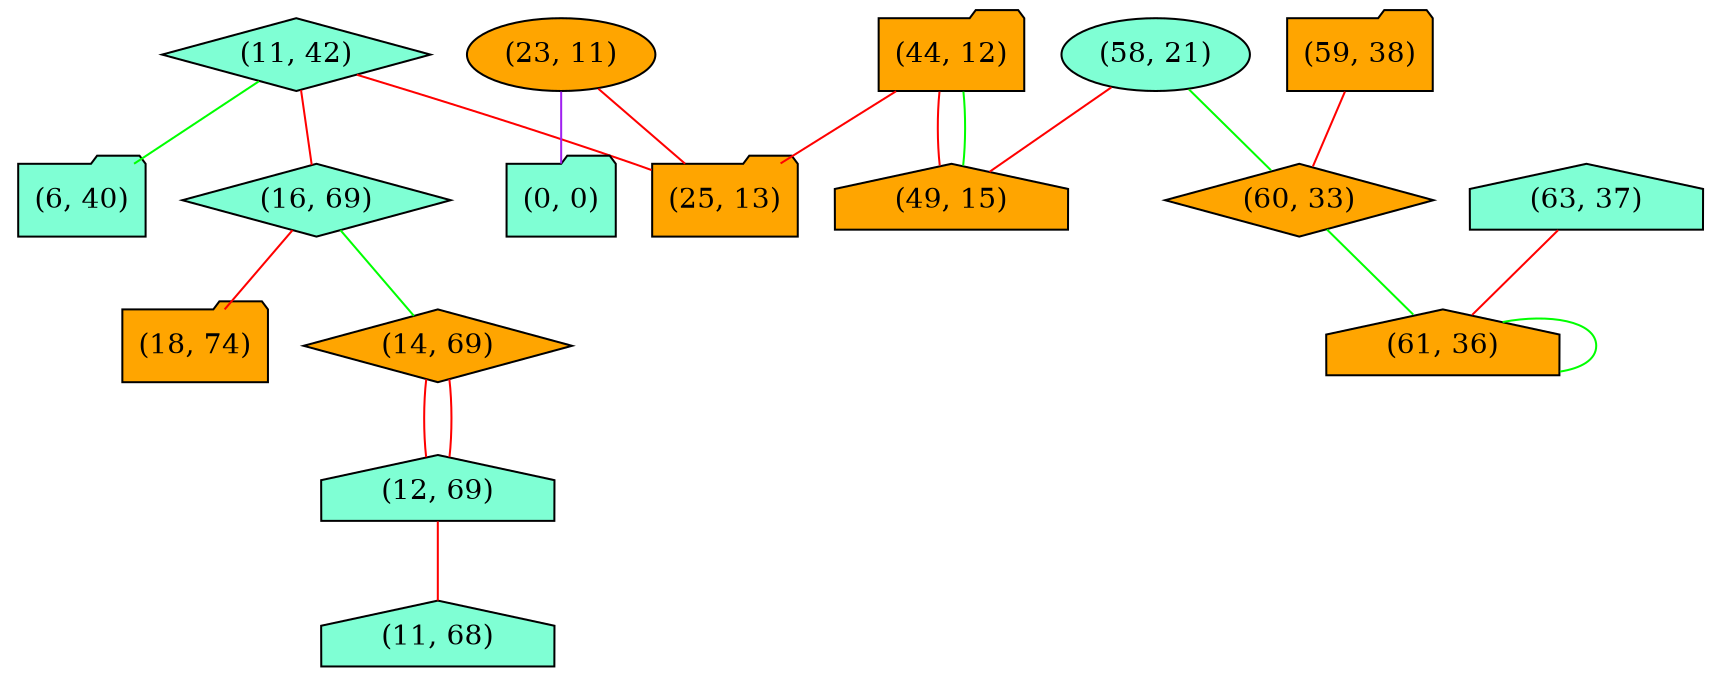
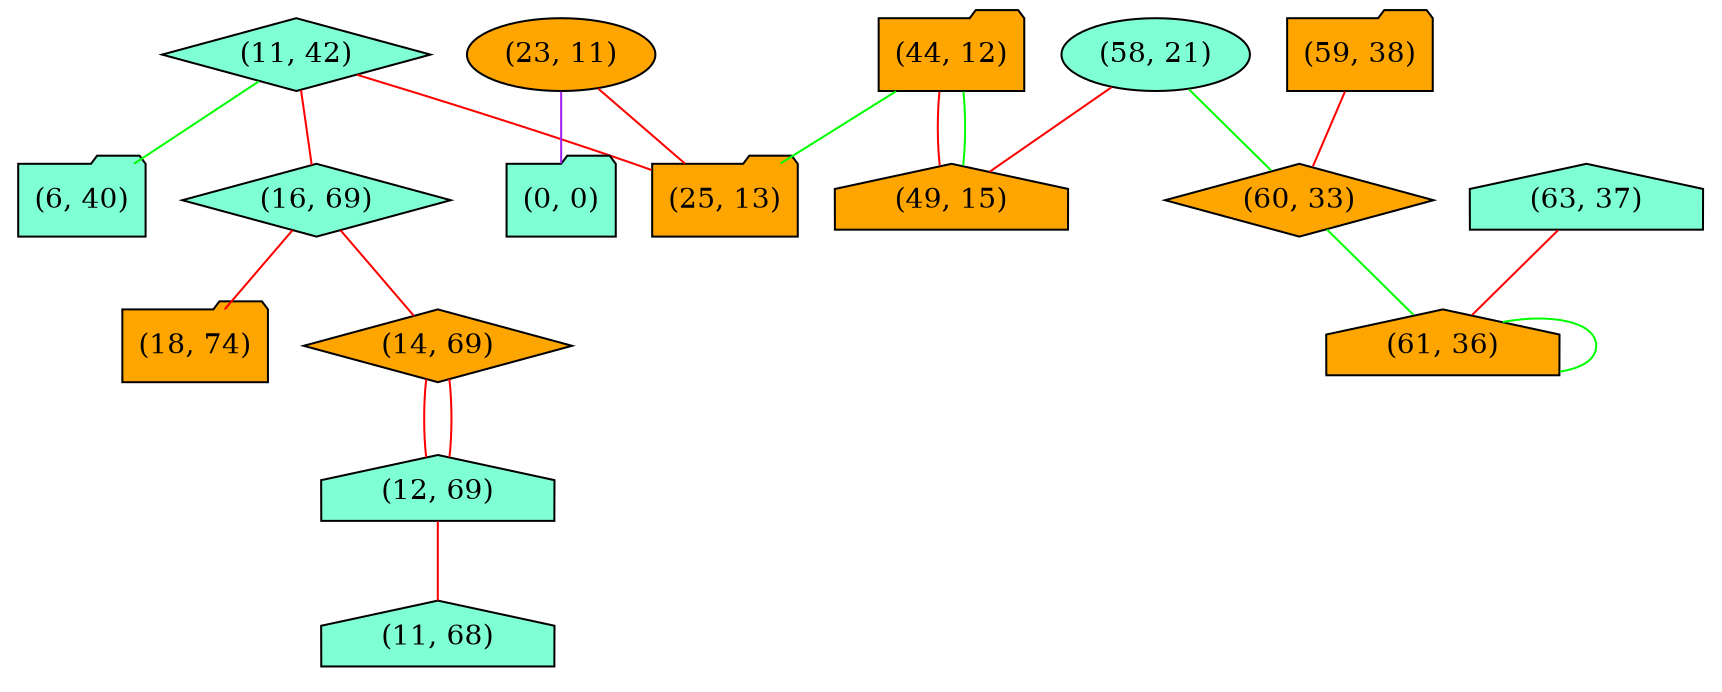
(838, 127) -> (838, 127)
(377, 273) -> (377, 273)
